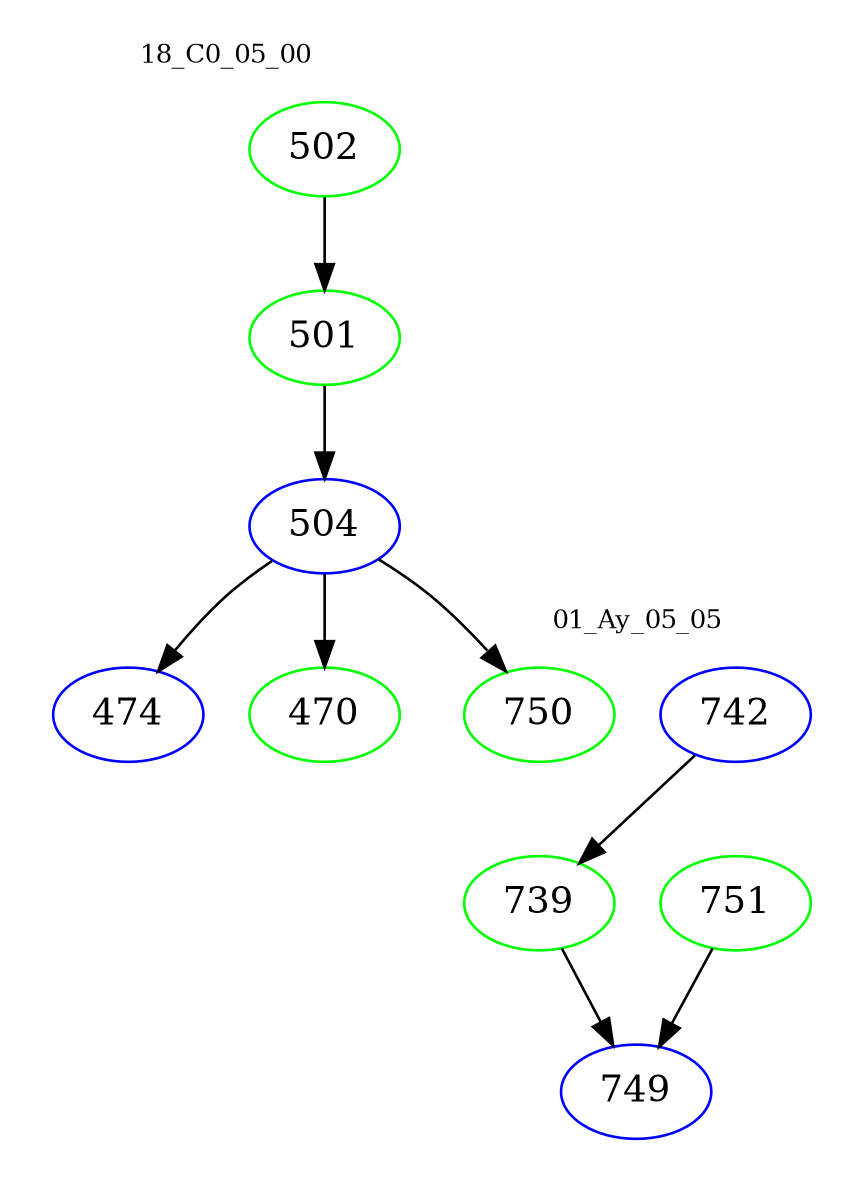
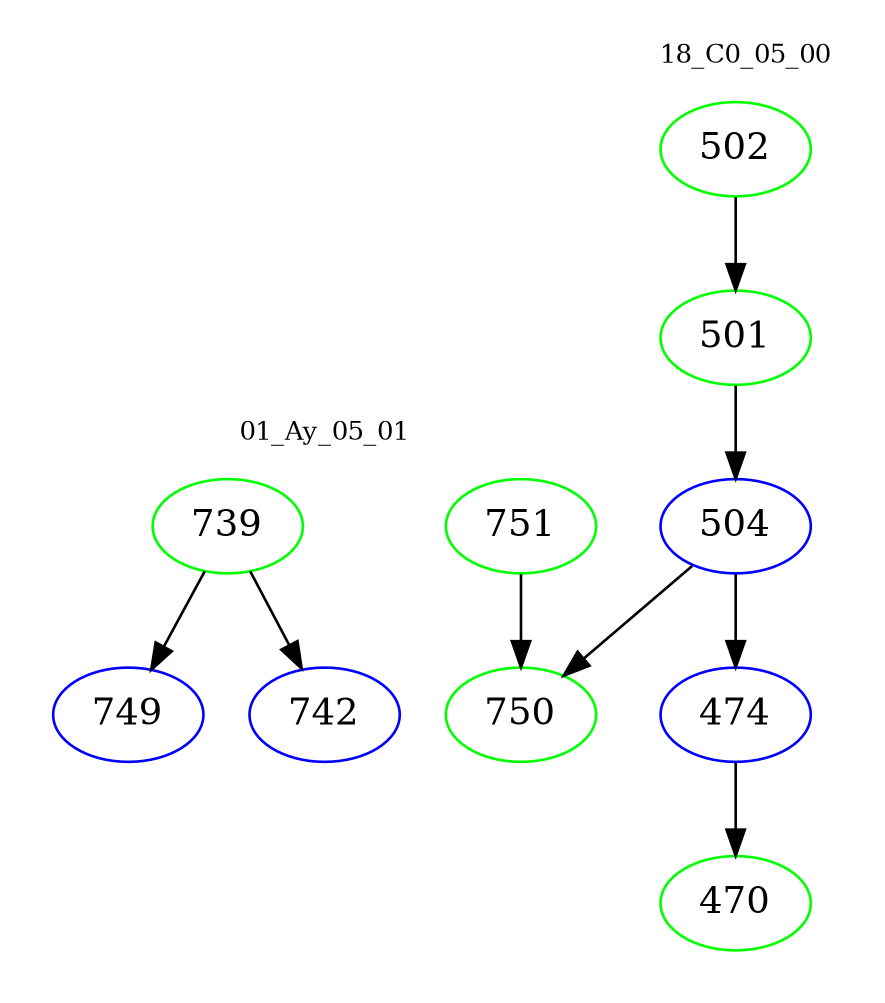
(325, 608) -> (736, 796)
(637, 622) -> (325, 433)
(647, 800) -> (270, 608)
(692, 986) -> (521, 608)
